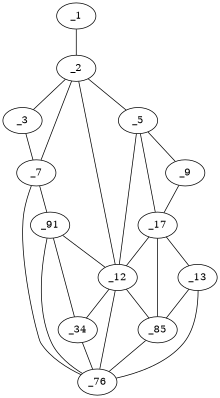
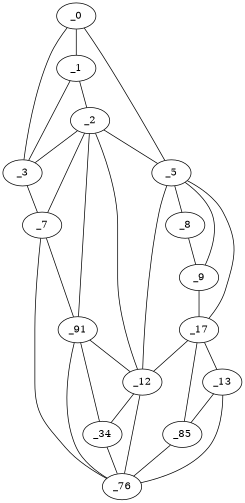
none -> (76, 16)
none -> (49, 120)
none -> (84, 225)
none -> (185, 225)
(138, 304) -> none
